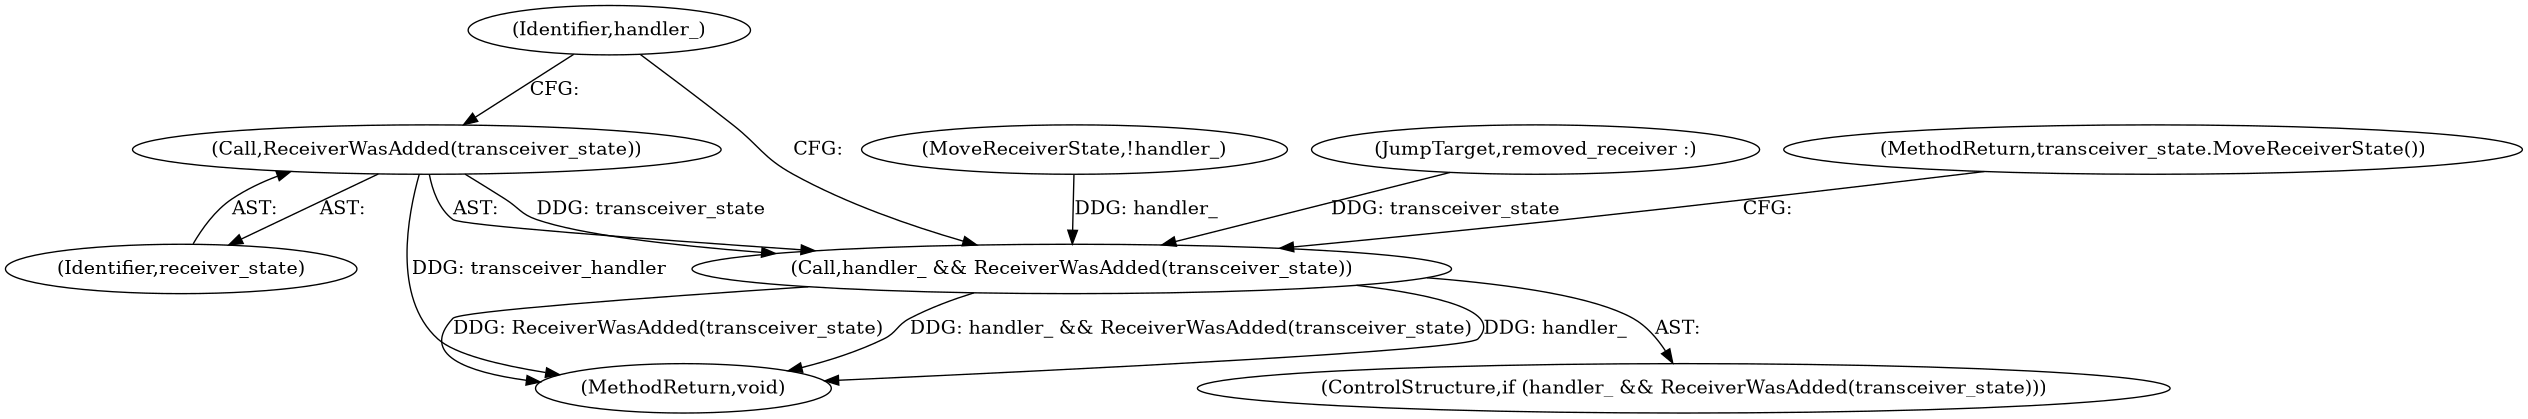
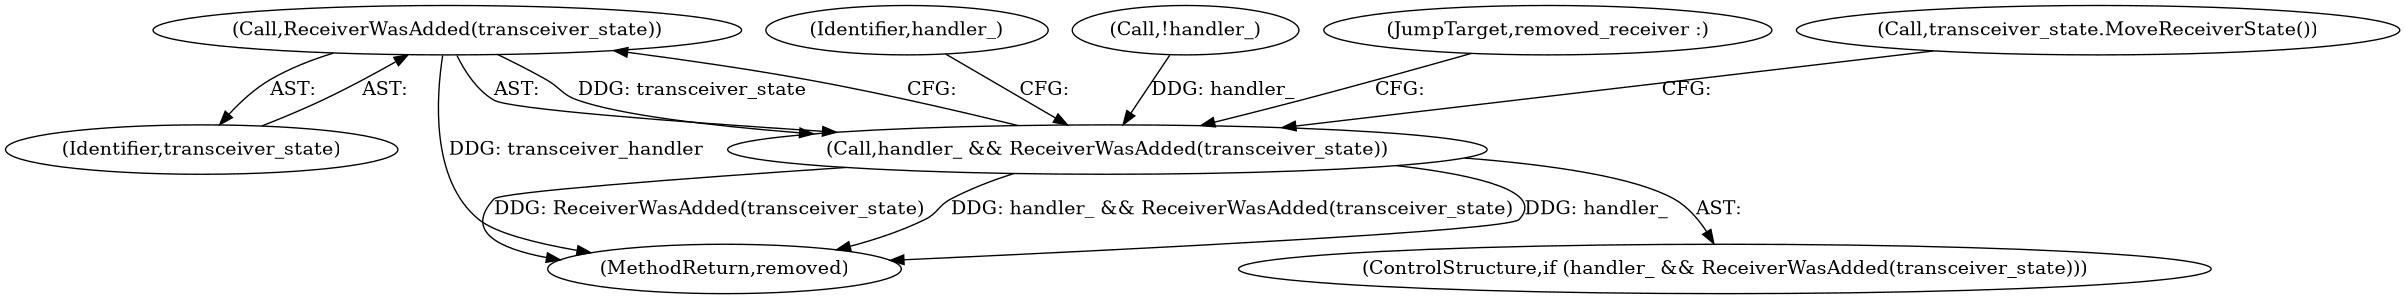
(525, 86) -> (824, 83)
(1075, 150) -> (1186, 30)
(2153, 150) -> (2098, 30)
(1446, 209) -> (1403, 90)
(181, 269) -> (202, 150)
(683, 388) -> (725, 269)
